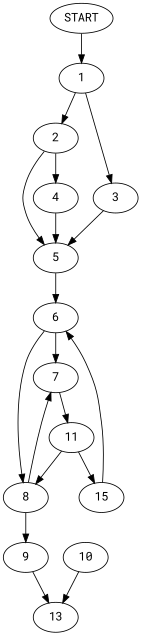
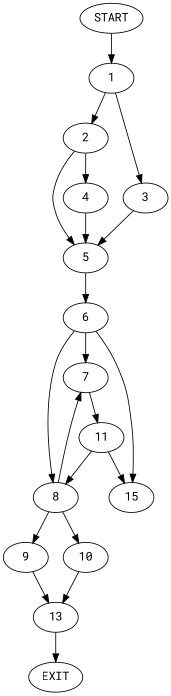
(99, 407) -> (128, 399)
none -> (69, 524)
none -> (56, 677)
